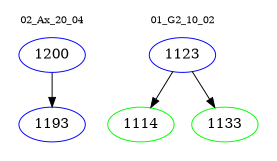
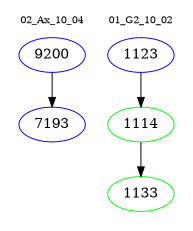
(52, 21) -> (52, 21)
(52, 55) -> (52, 55)
(201, 85) -> (141, 155)
(52, 125) -> (52, 125)
